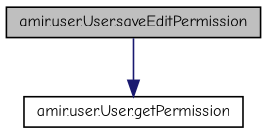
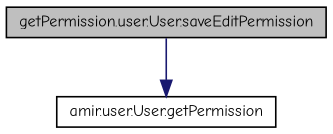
(133, 22) -> (166, 22)
